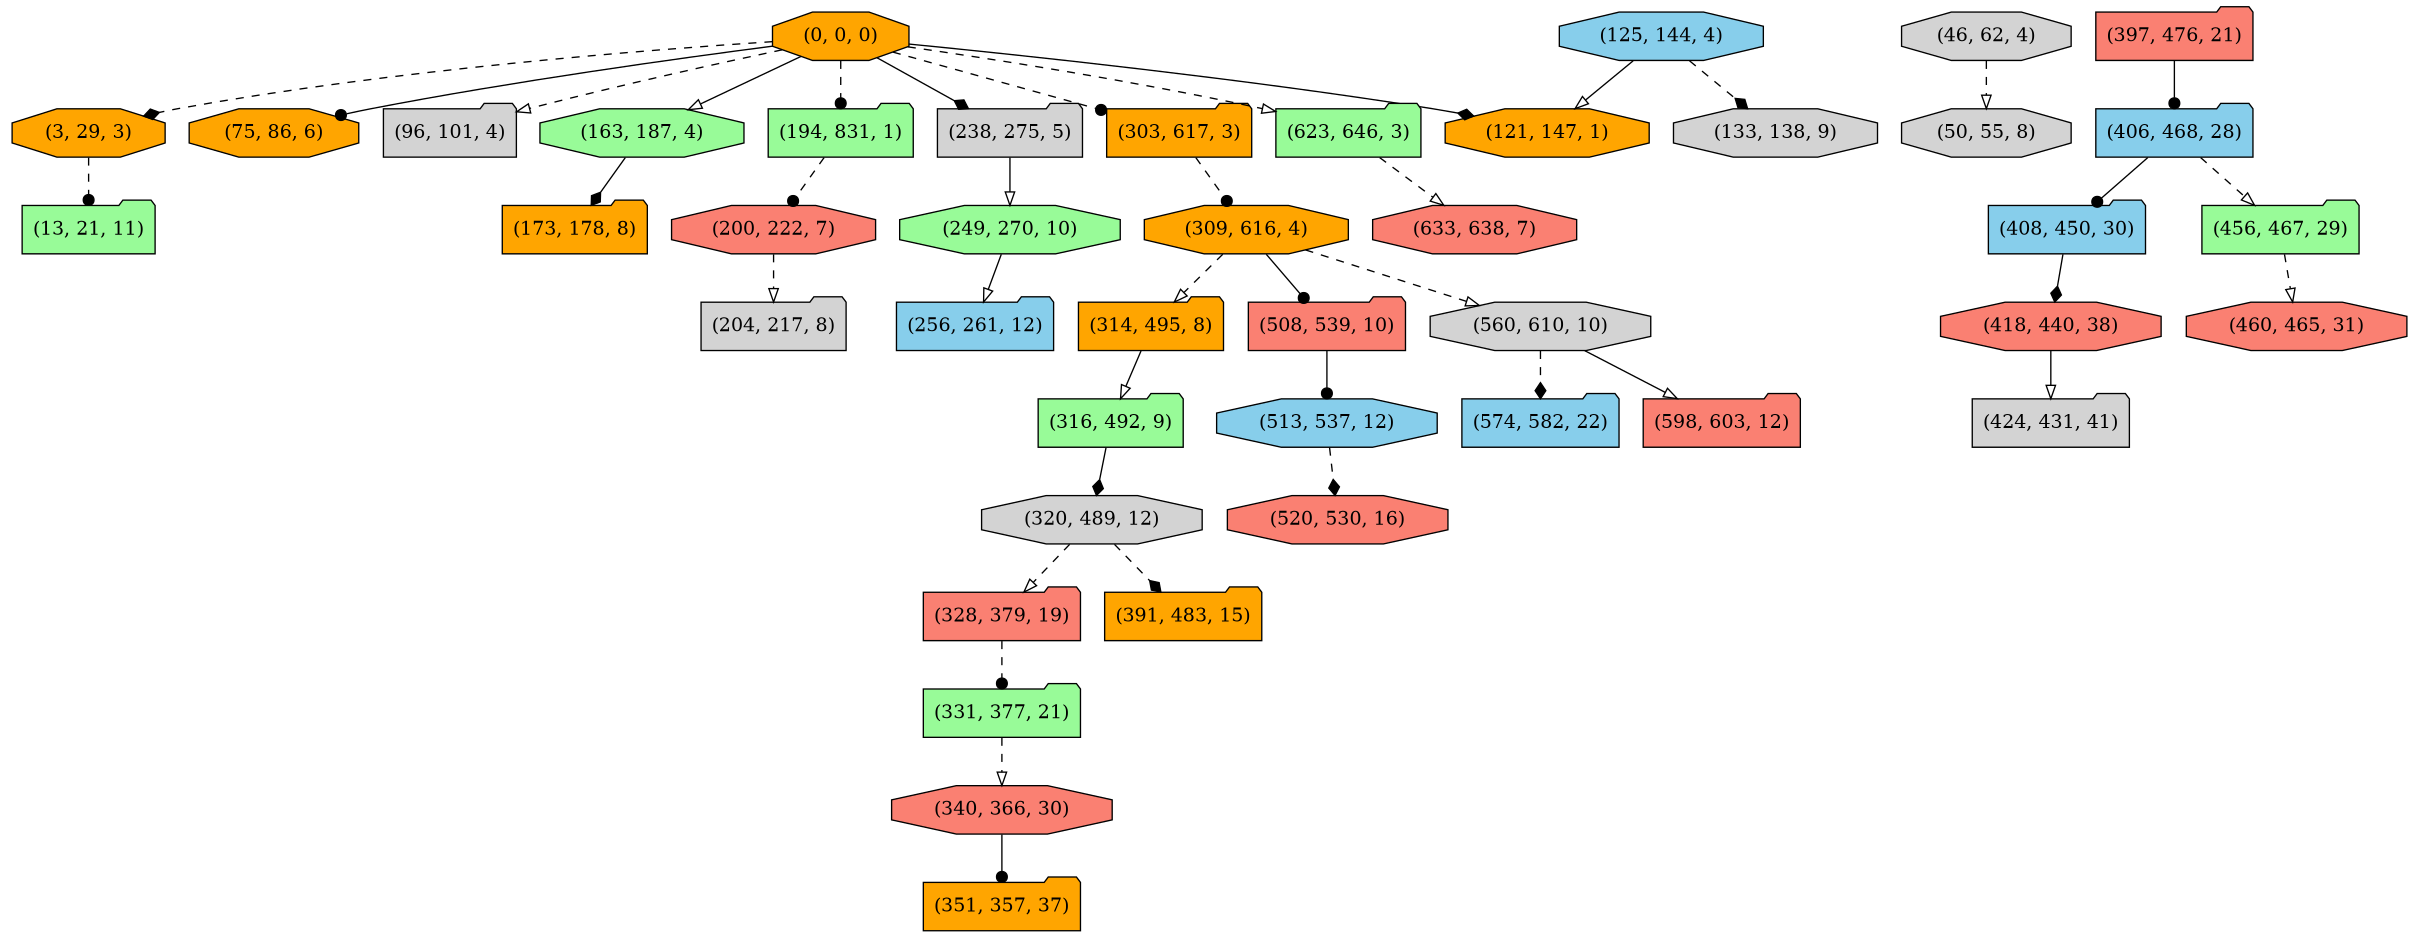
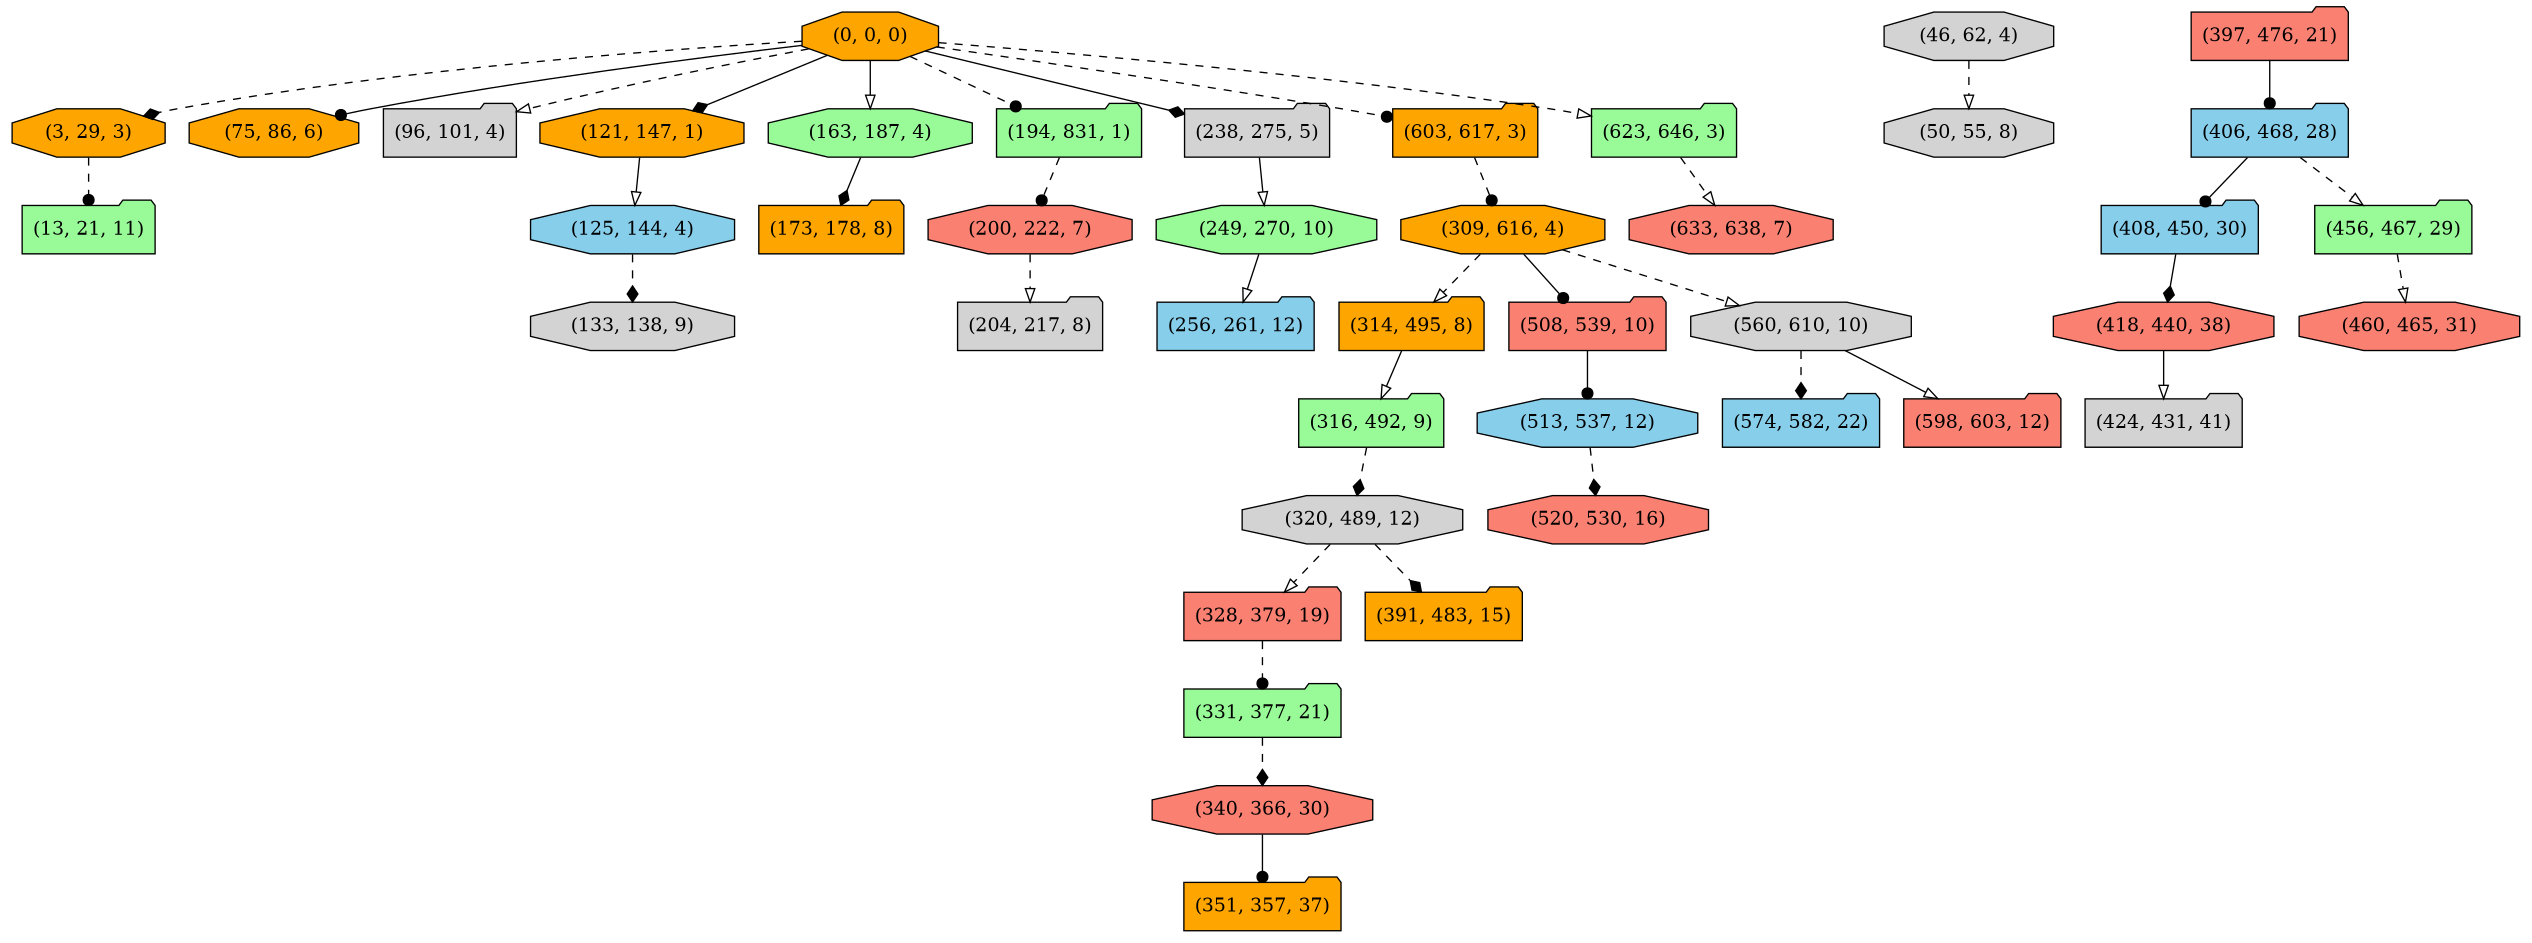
(1609, 80) -> (638, 175)
(1179, 133) -> (1465, 133)
(1103, 463) -> (1363, 463)
(1002, 755) -> (1262, 754)
